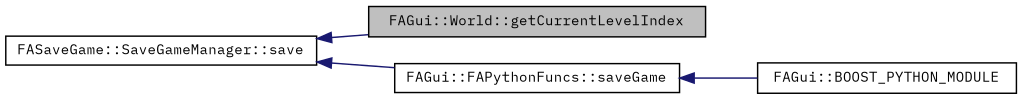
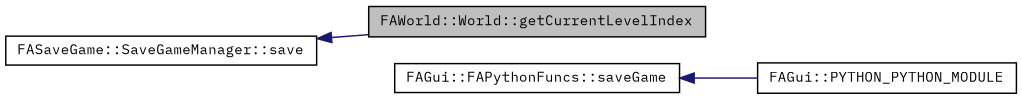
(537, 22) -> (537, 22)
(363, 65) -> none
(887, 78) -> (887, 78)
